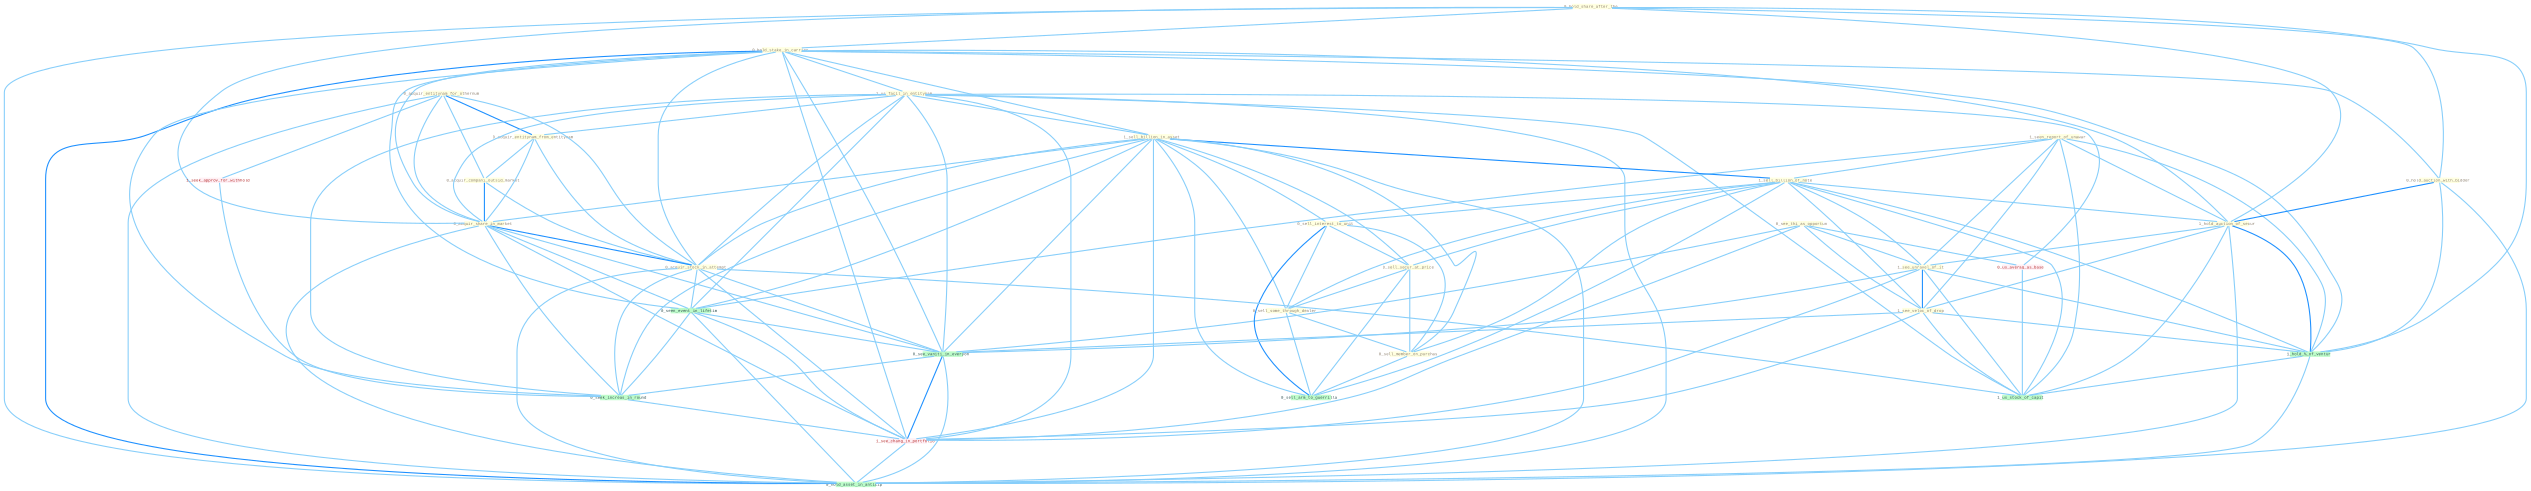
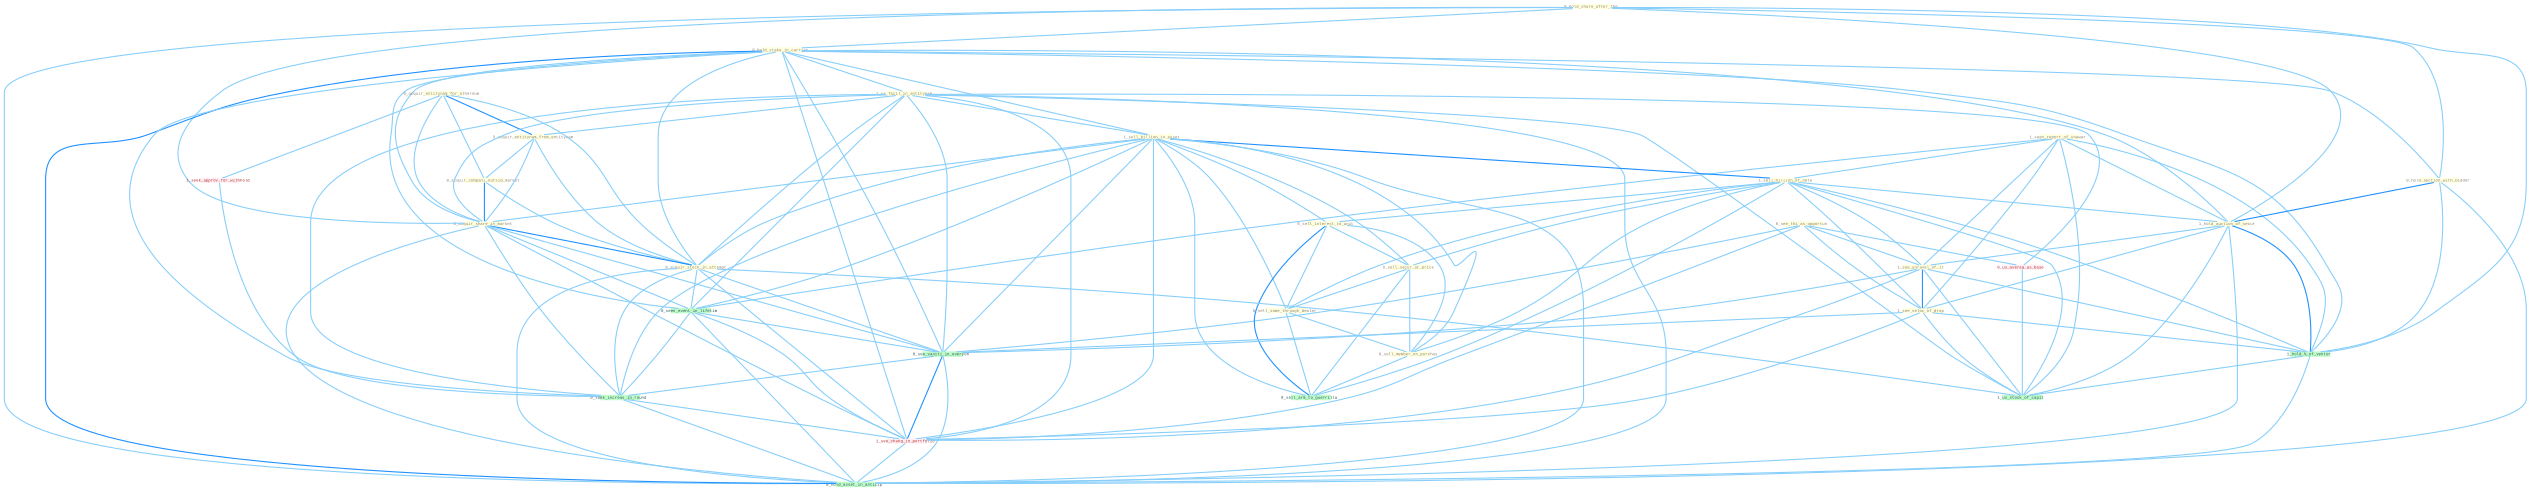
(217, 441) -> (738, 441)
